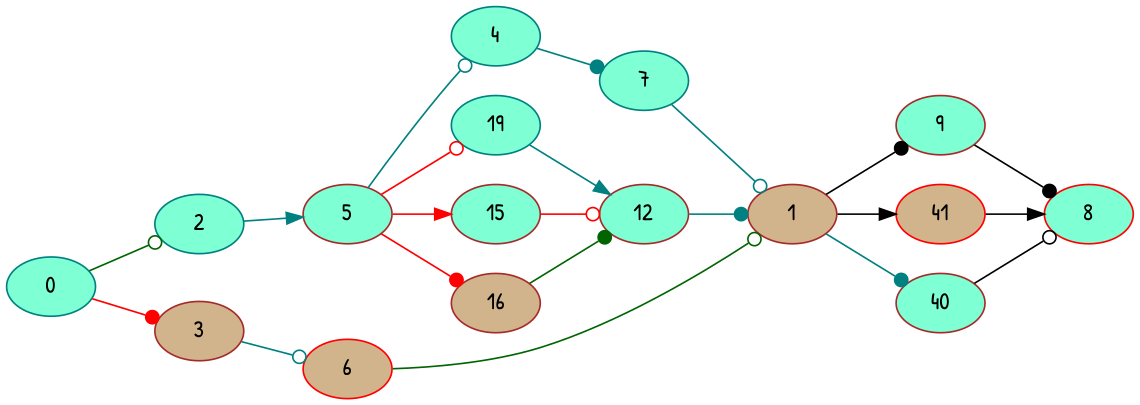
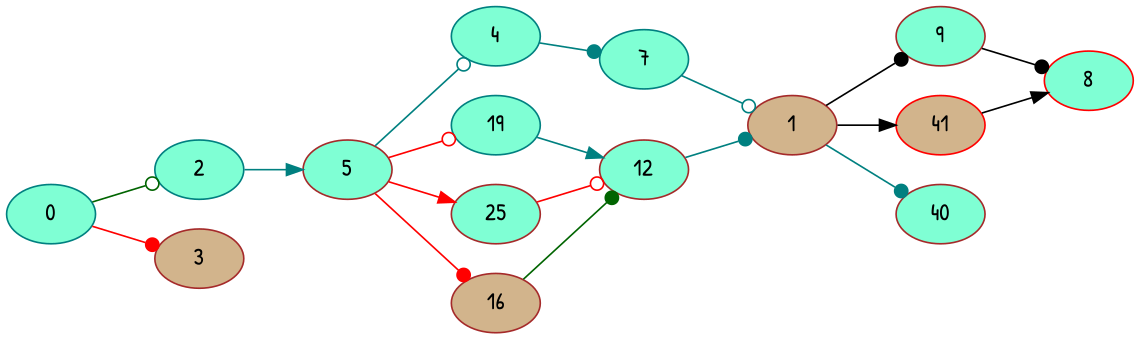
(496, 214) -> (496, 214)
(1009, 262) -> none
(348, 369) -> none
